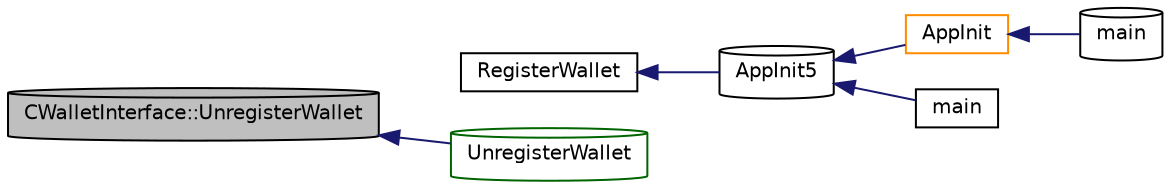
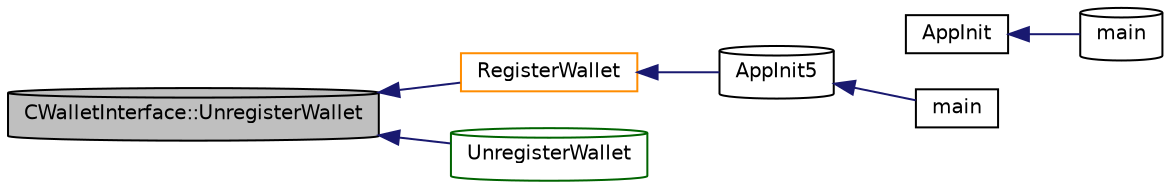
(957, 34) -> (957, 34)
(880, 50) -> none
(549, 72) -> (549, 72)
none -> (430, 86)
